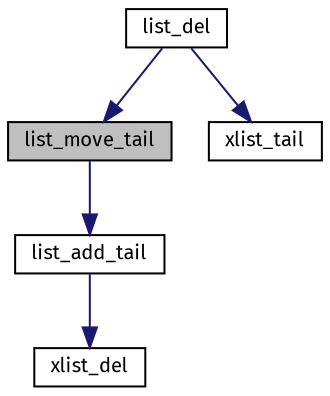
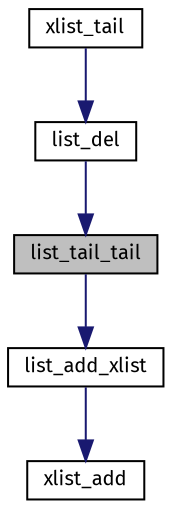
(215, 77) -> (86, 75)
(90, 141) -> (86, 254)
(90, 254) -> (86, 367)
(90, 367) -> (86, 480)
